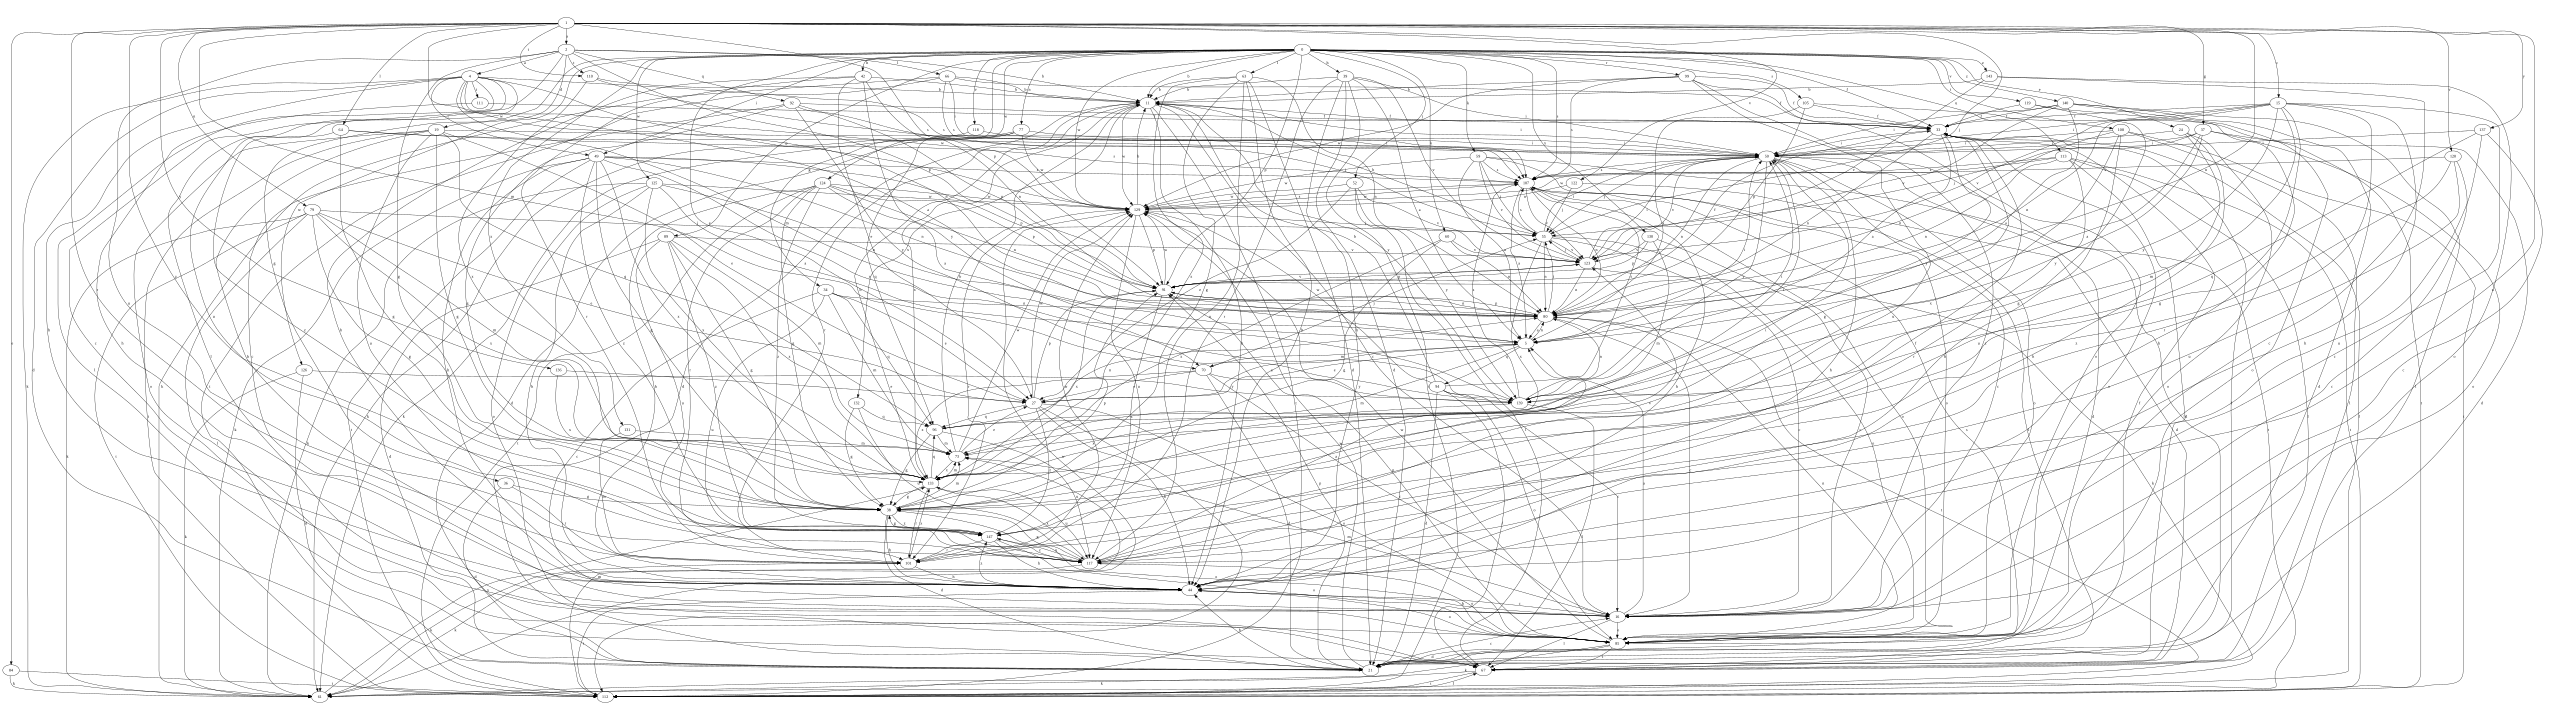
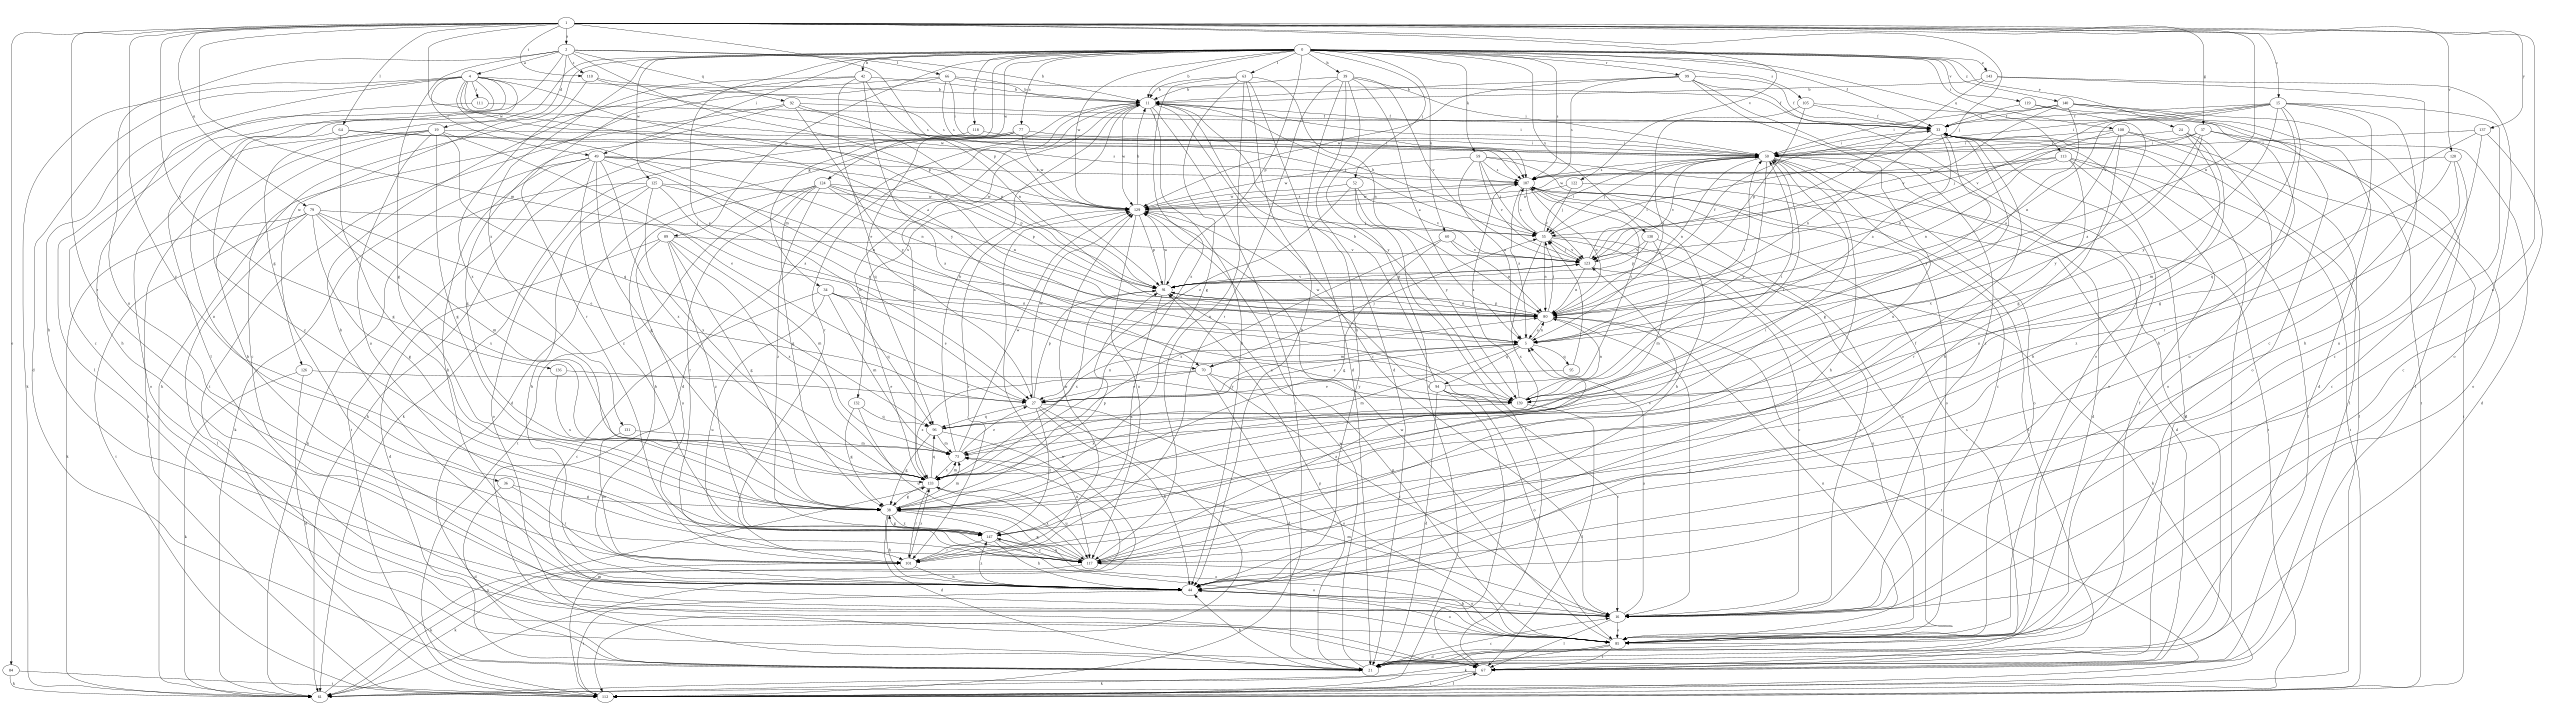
none -> (1572, 370)
